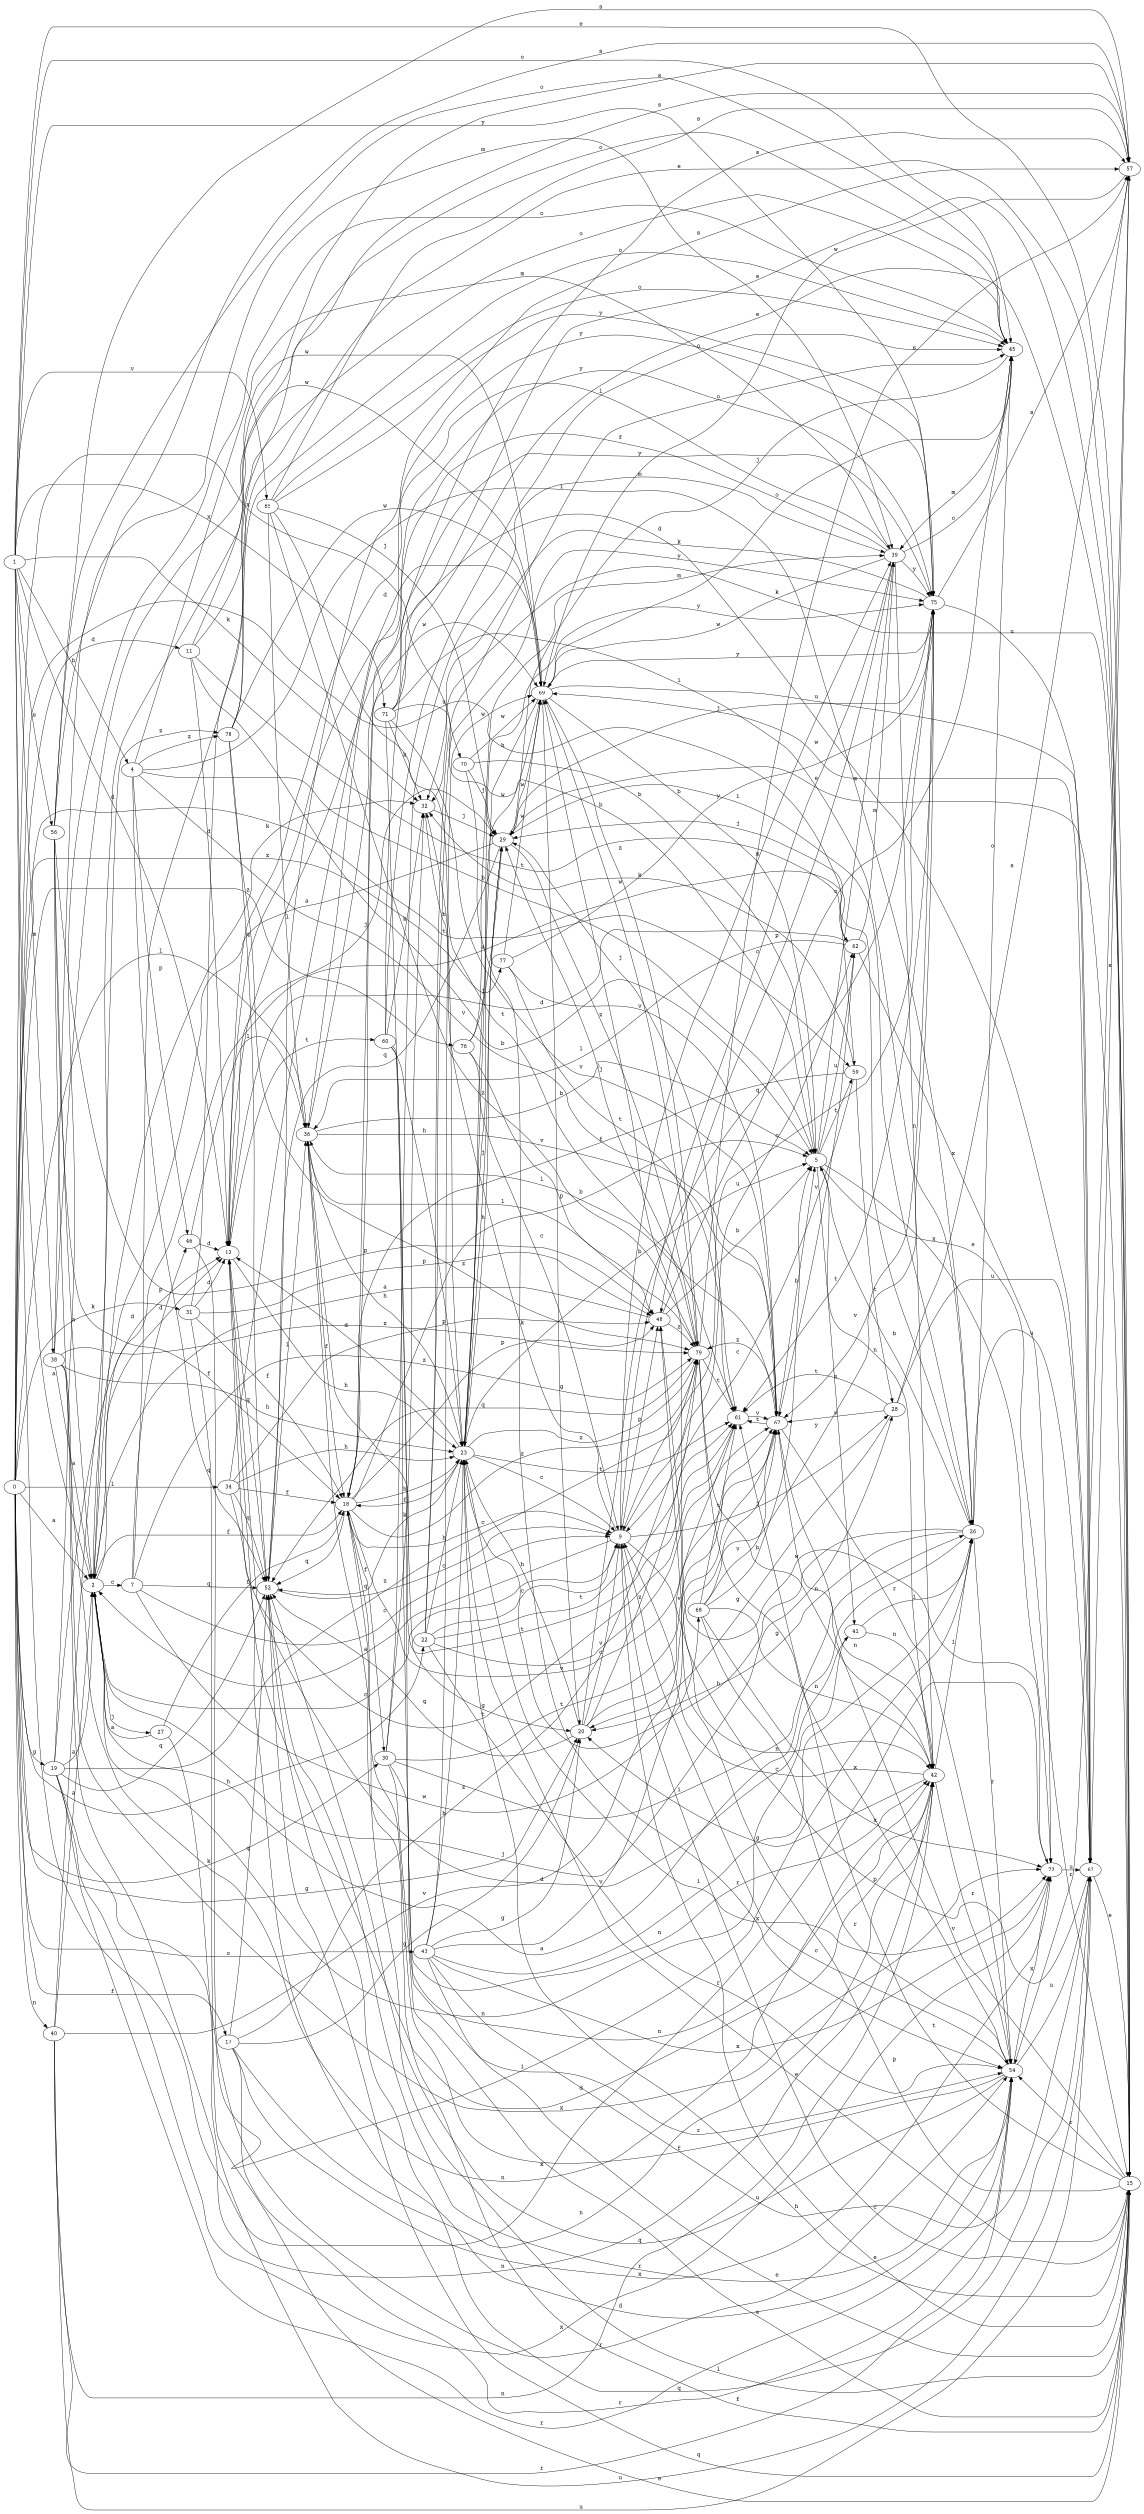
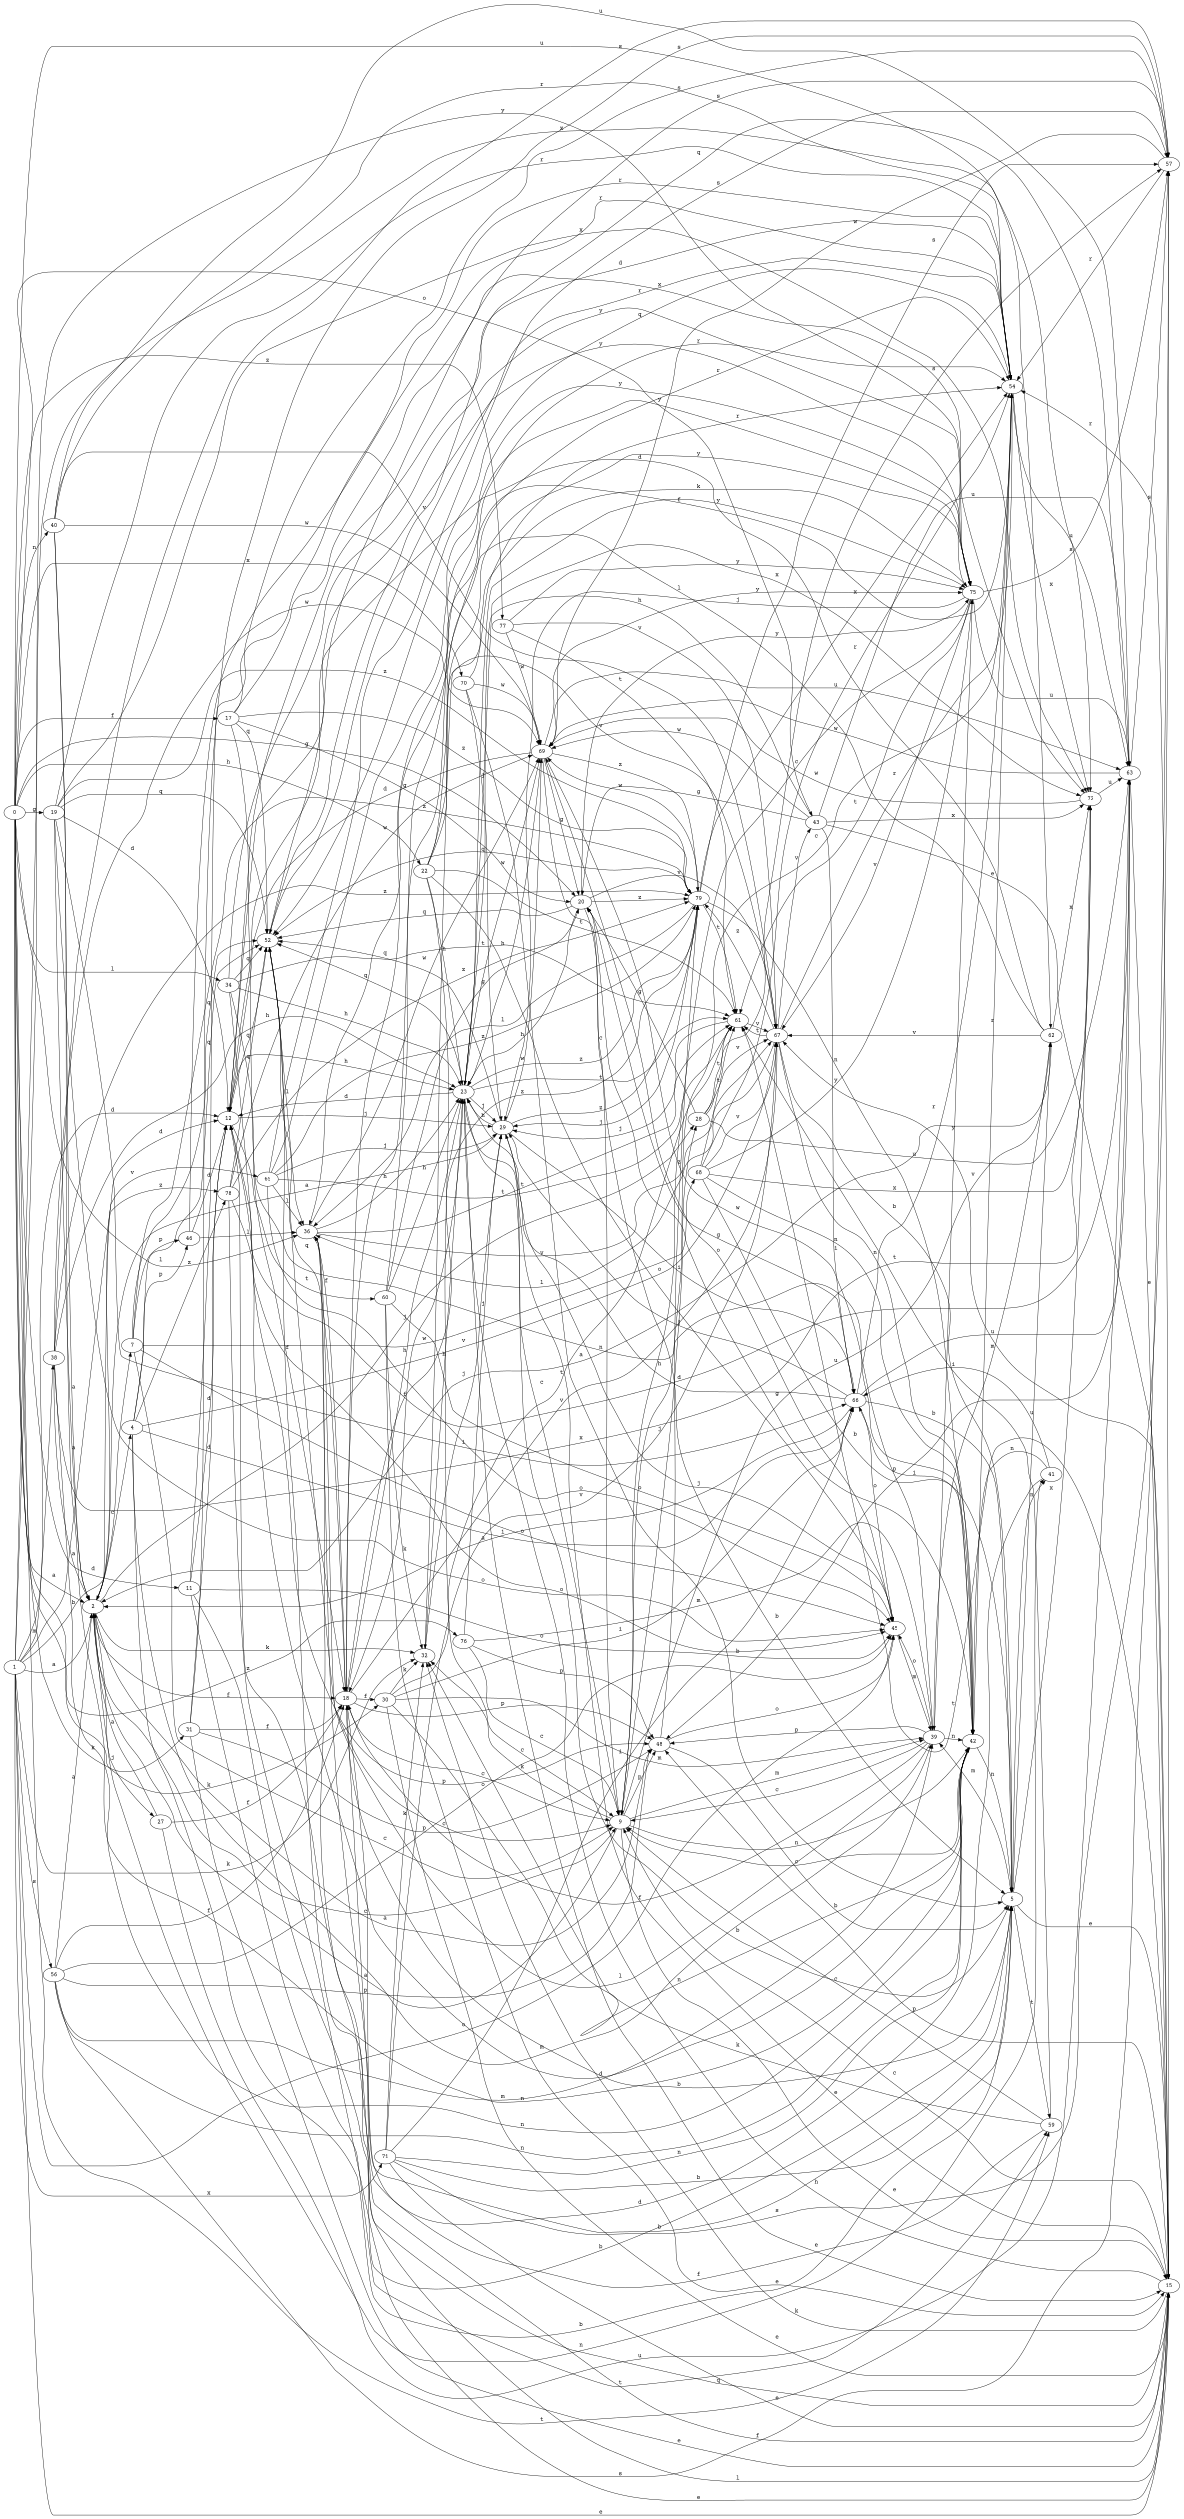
(757, 1090) -> (777, 634)
(867, 1240) -> (1038, 1618)
(910, 1450) -> (1002, 1816)
(973, 1532) -> (855, 1400)
(655, 1761) -> (789, 929)
